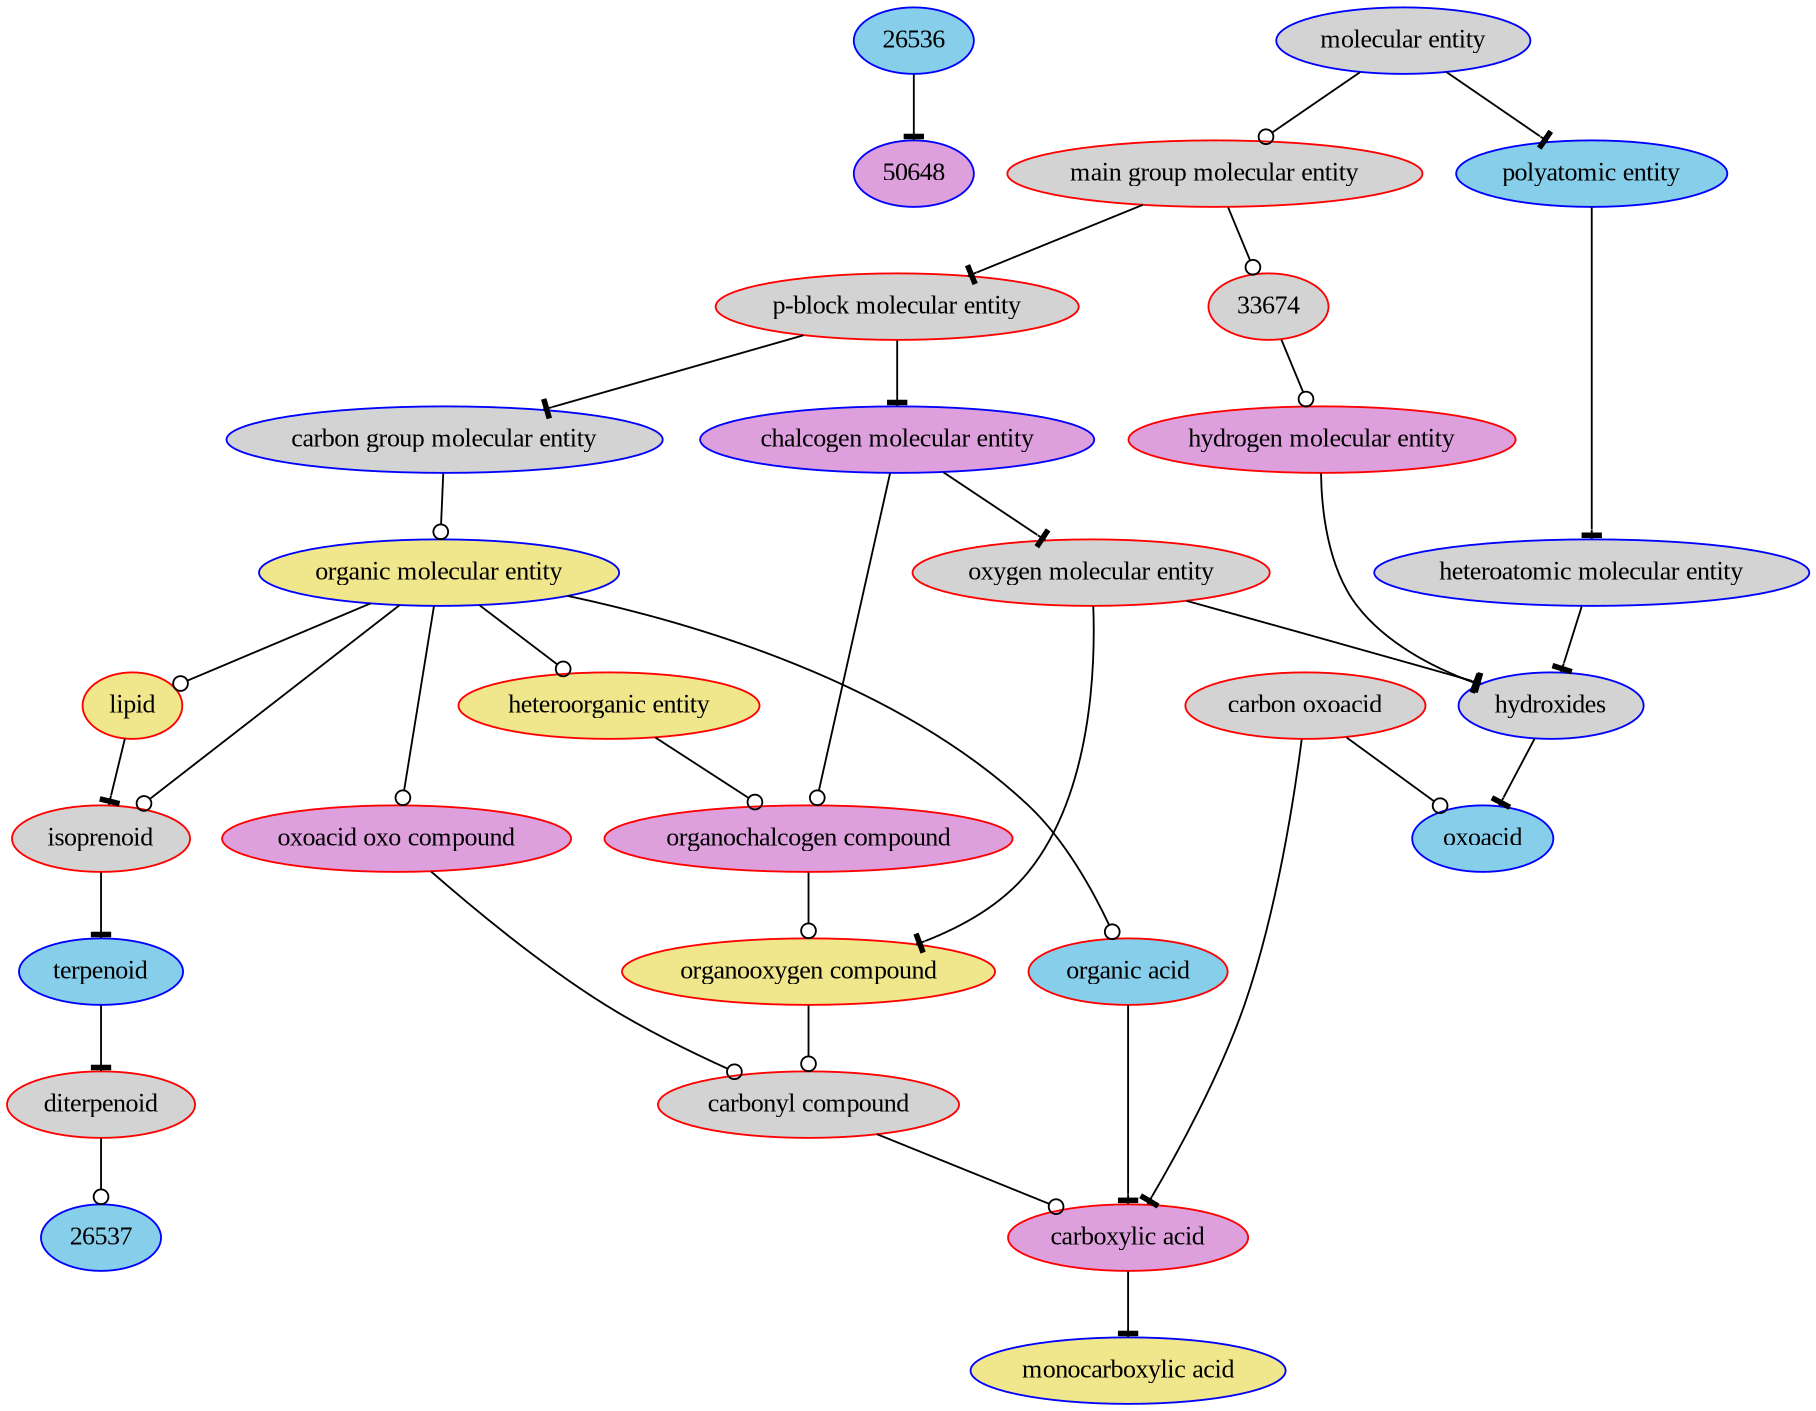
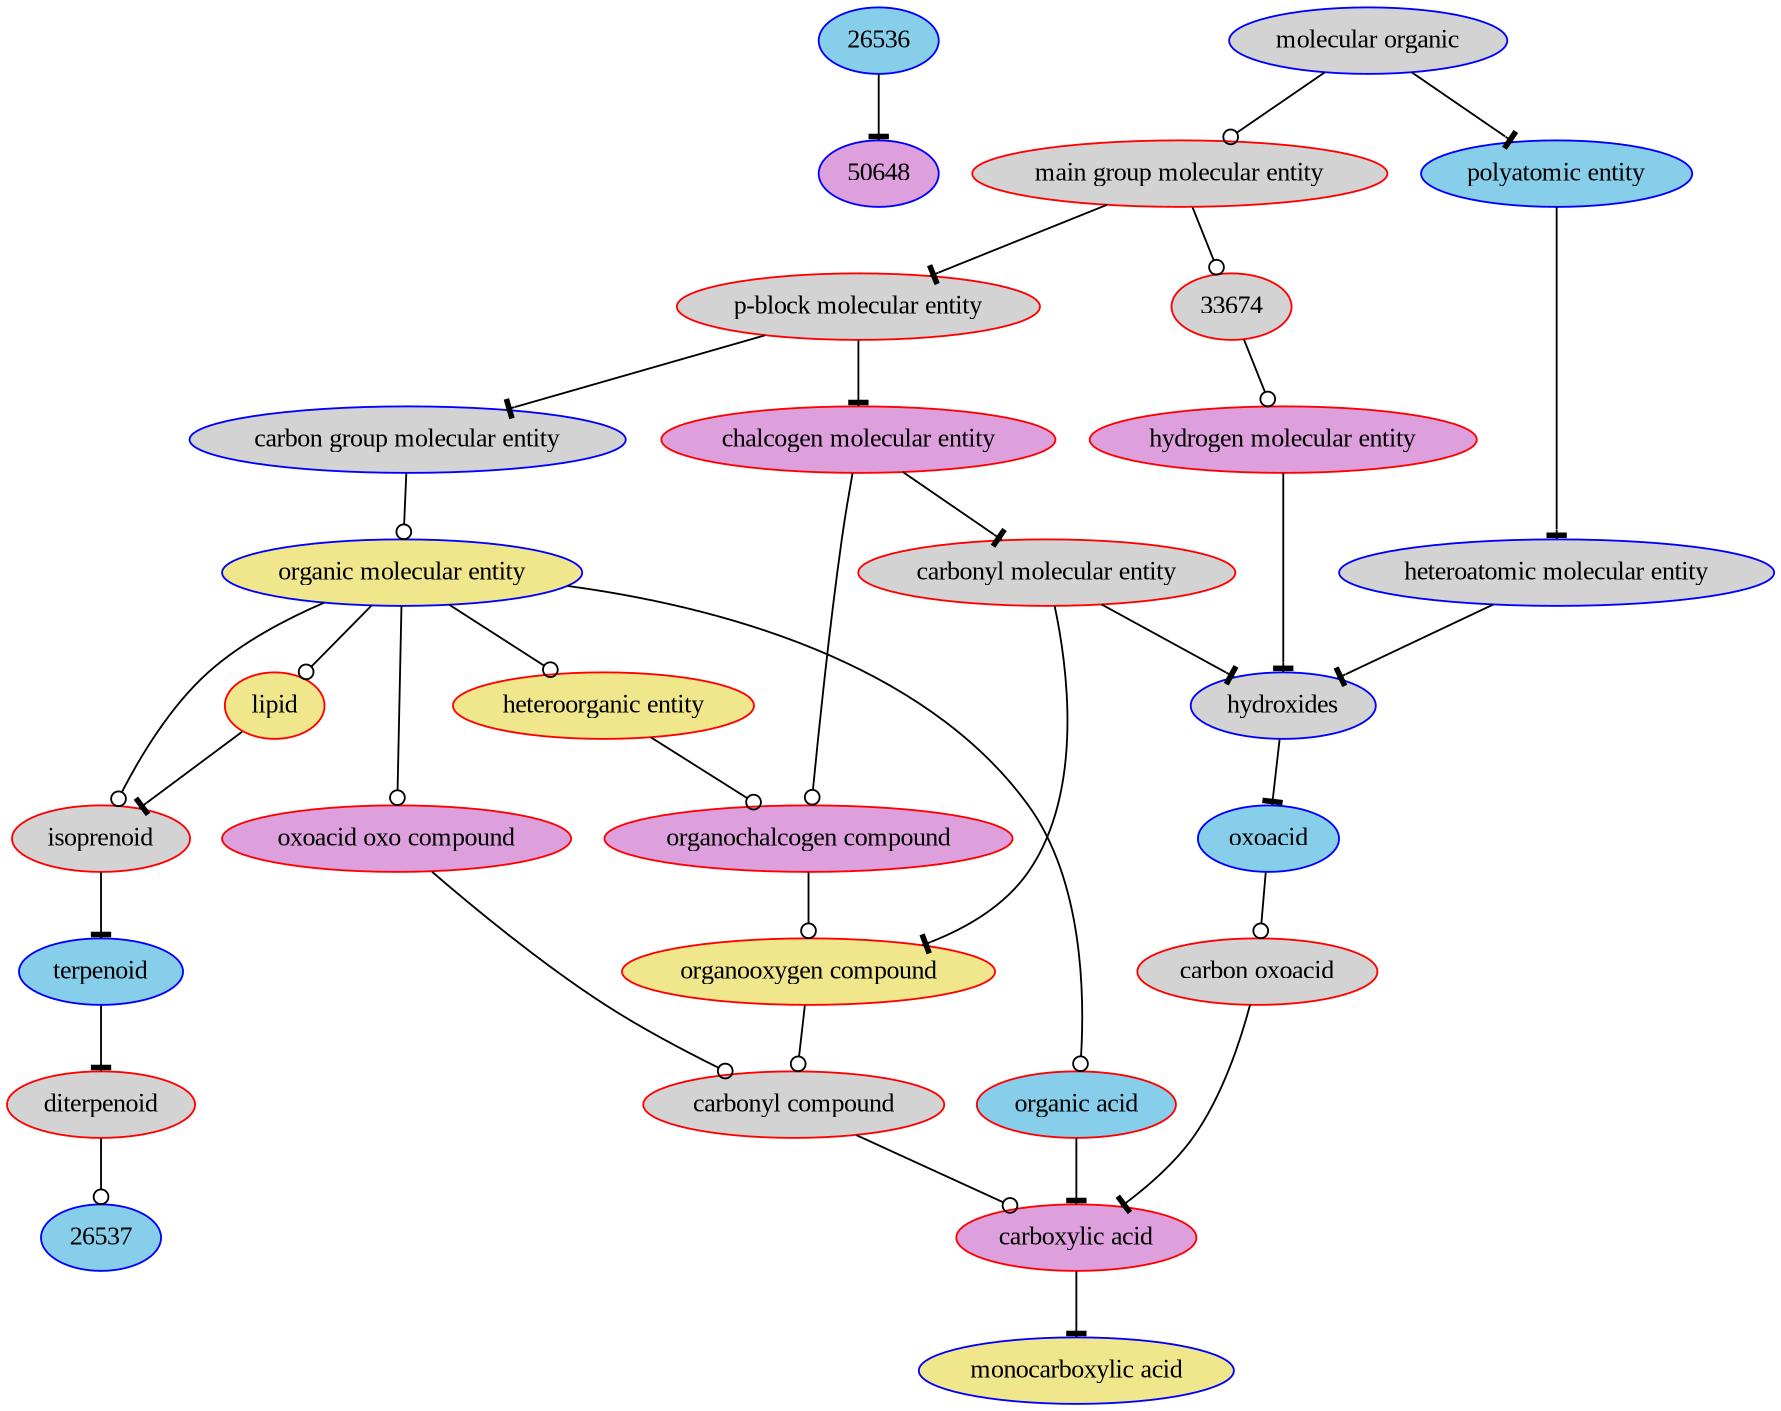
(1403, 41) -> (1368, 41)
(897, 440) -> (858, 440)
(1091, 573) -> (1047, 573)
(1390, 769) -> (1264, 898)
